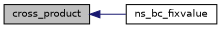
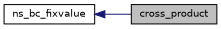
(113, 14) -> (118, 14)
